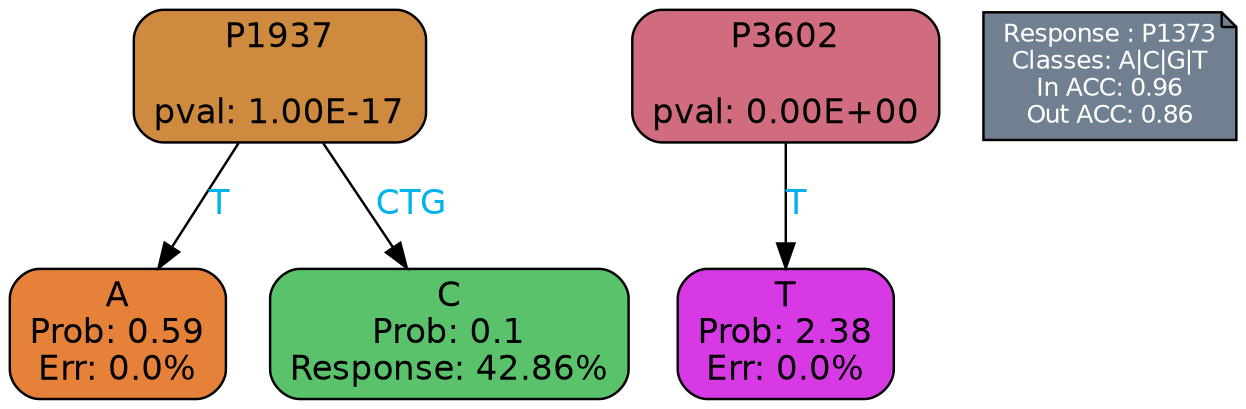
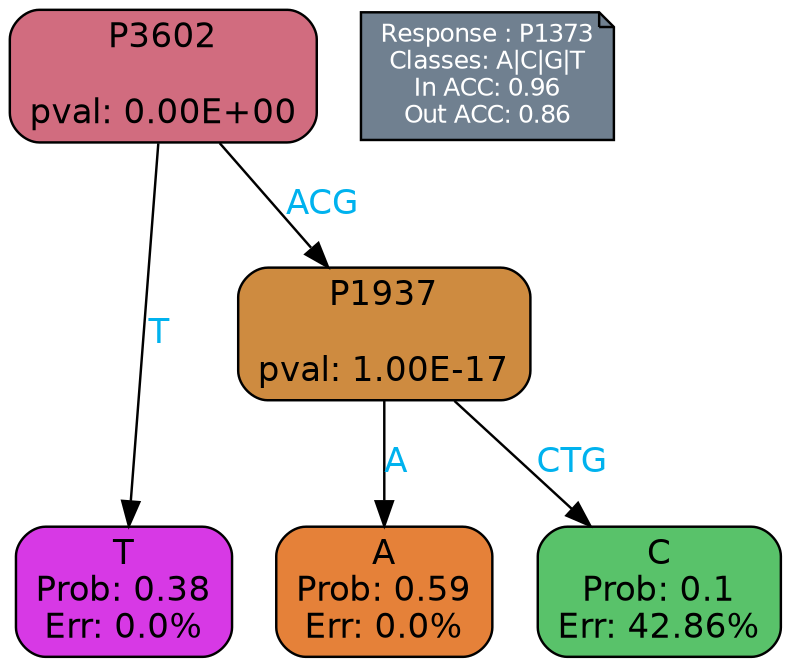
none -> (265, 195)
(220, 205) -> (397, 463)
(449, 334) -> (659, 592)
(786, 334) -> (124, 592)
